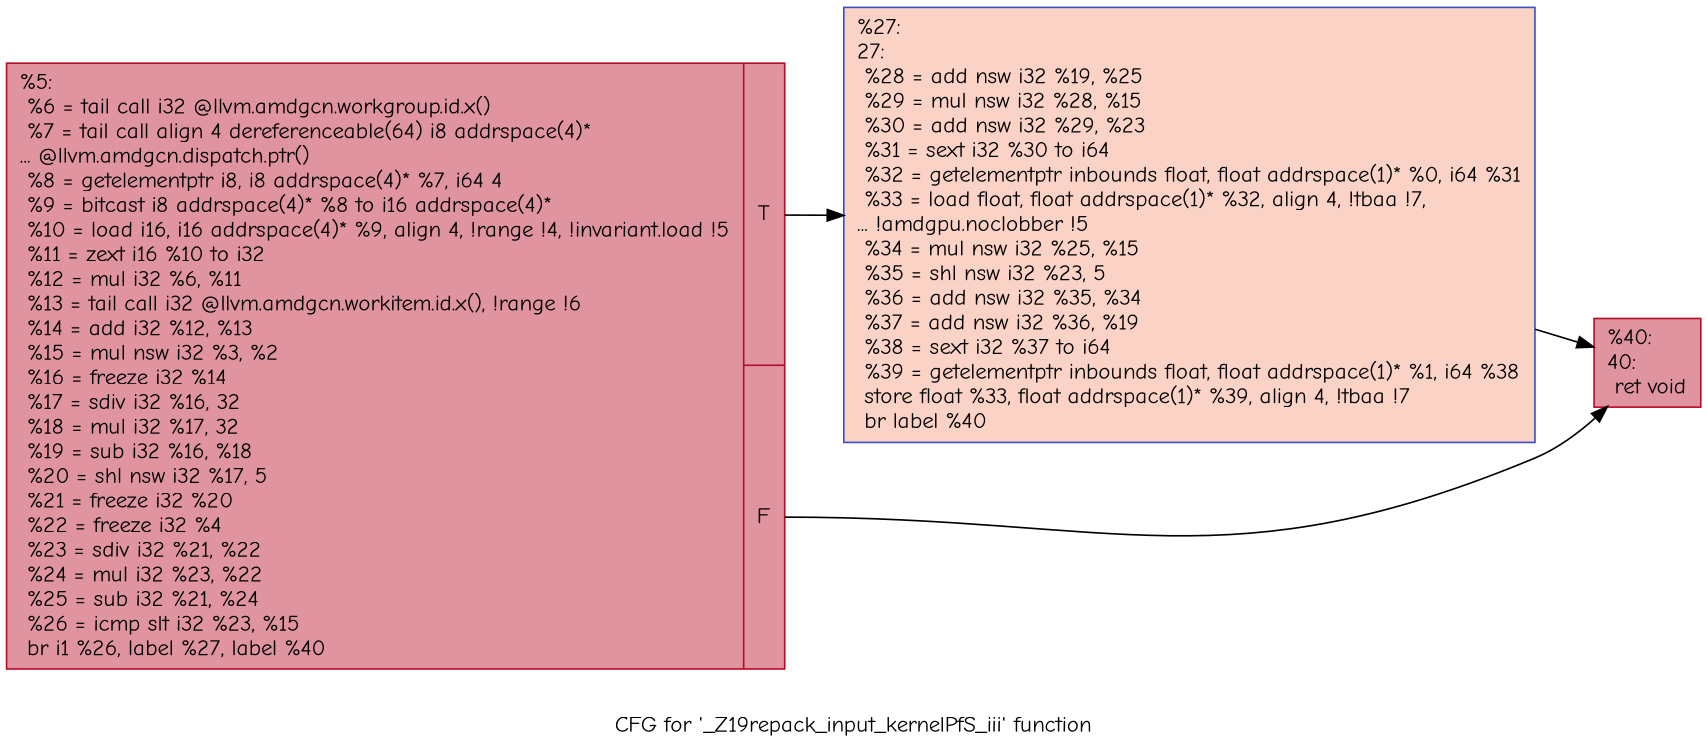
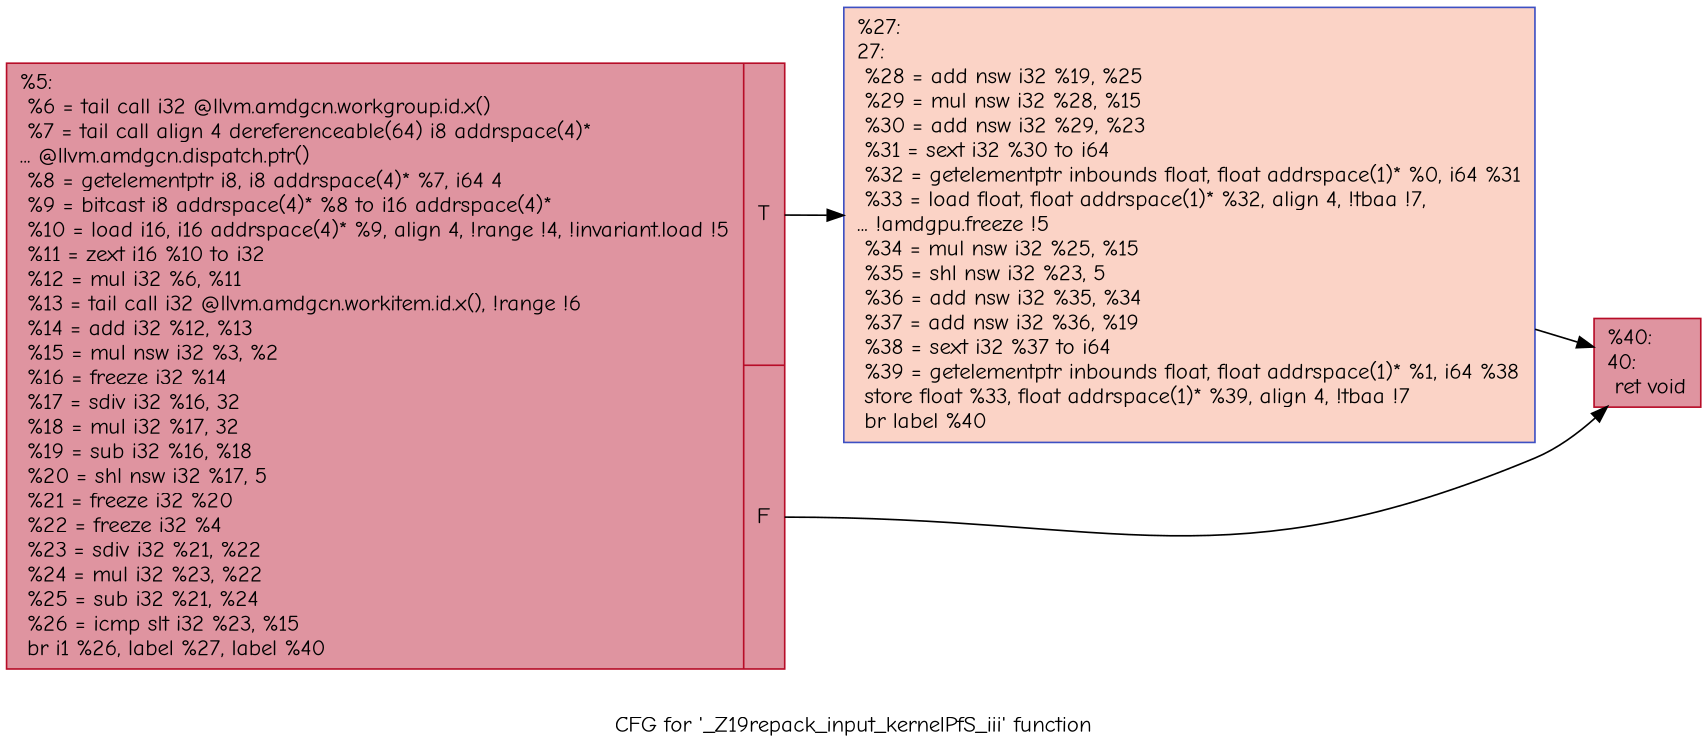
(974, 224) -> (954, 224)
